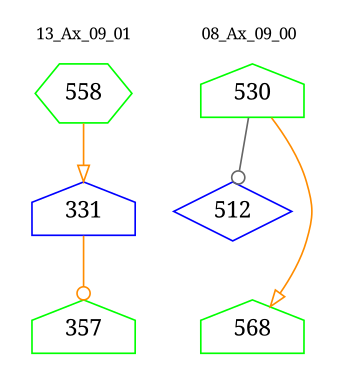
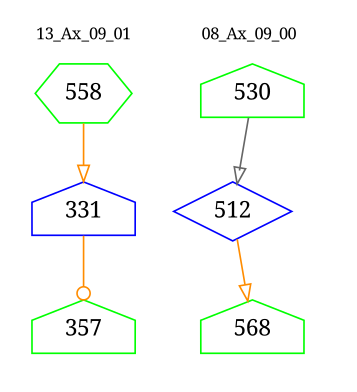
(244, 144) -> (244, 144)
(311, 204) -> (241, 262)
